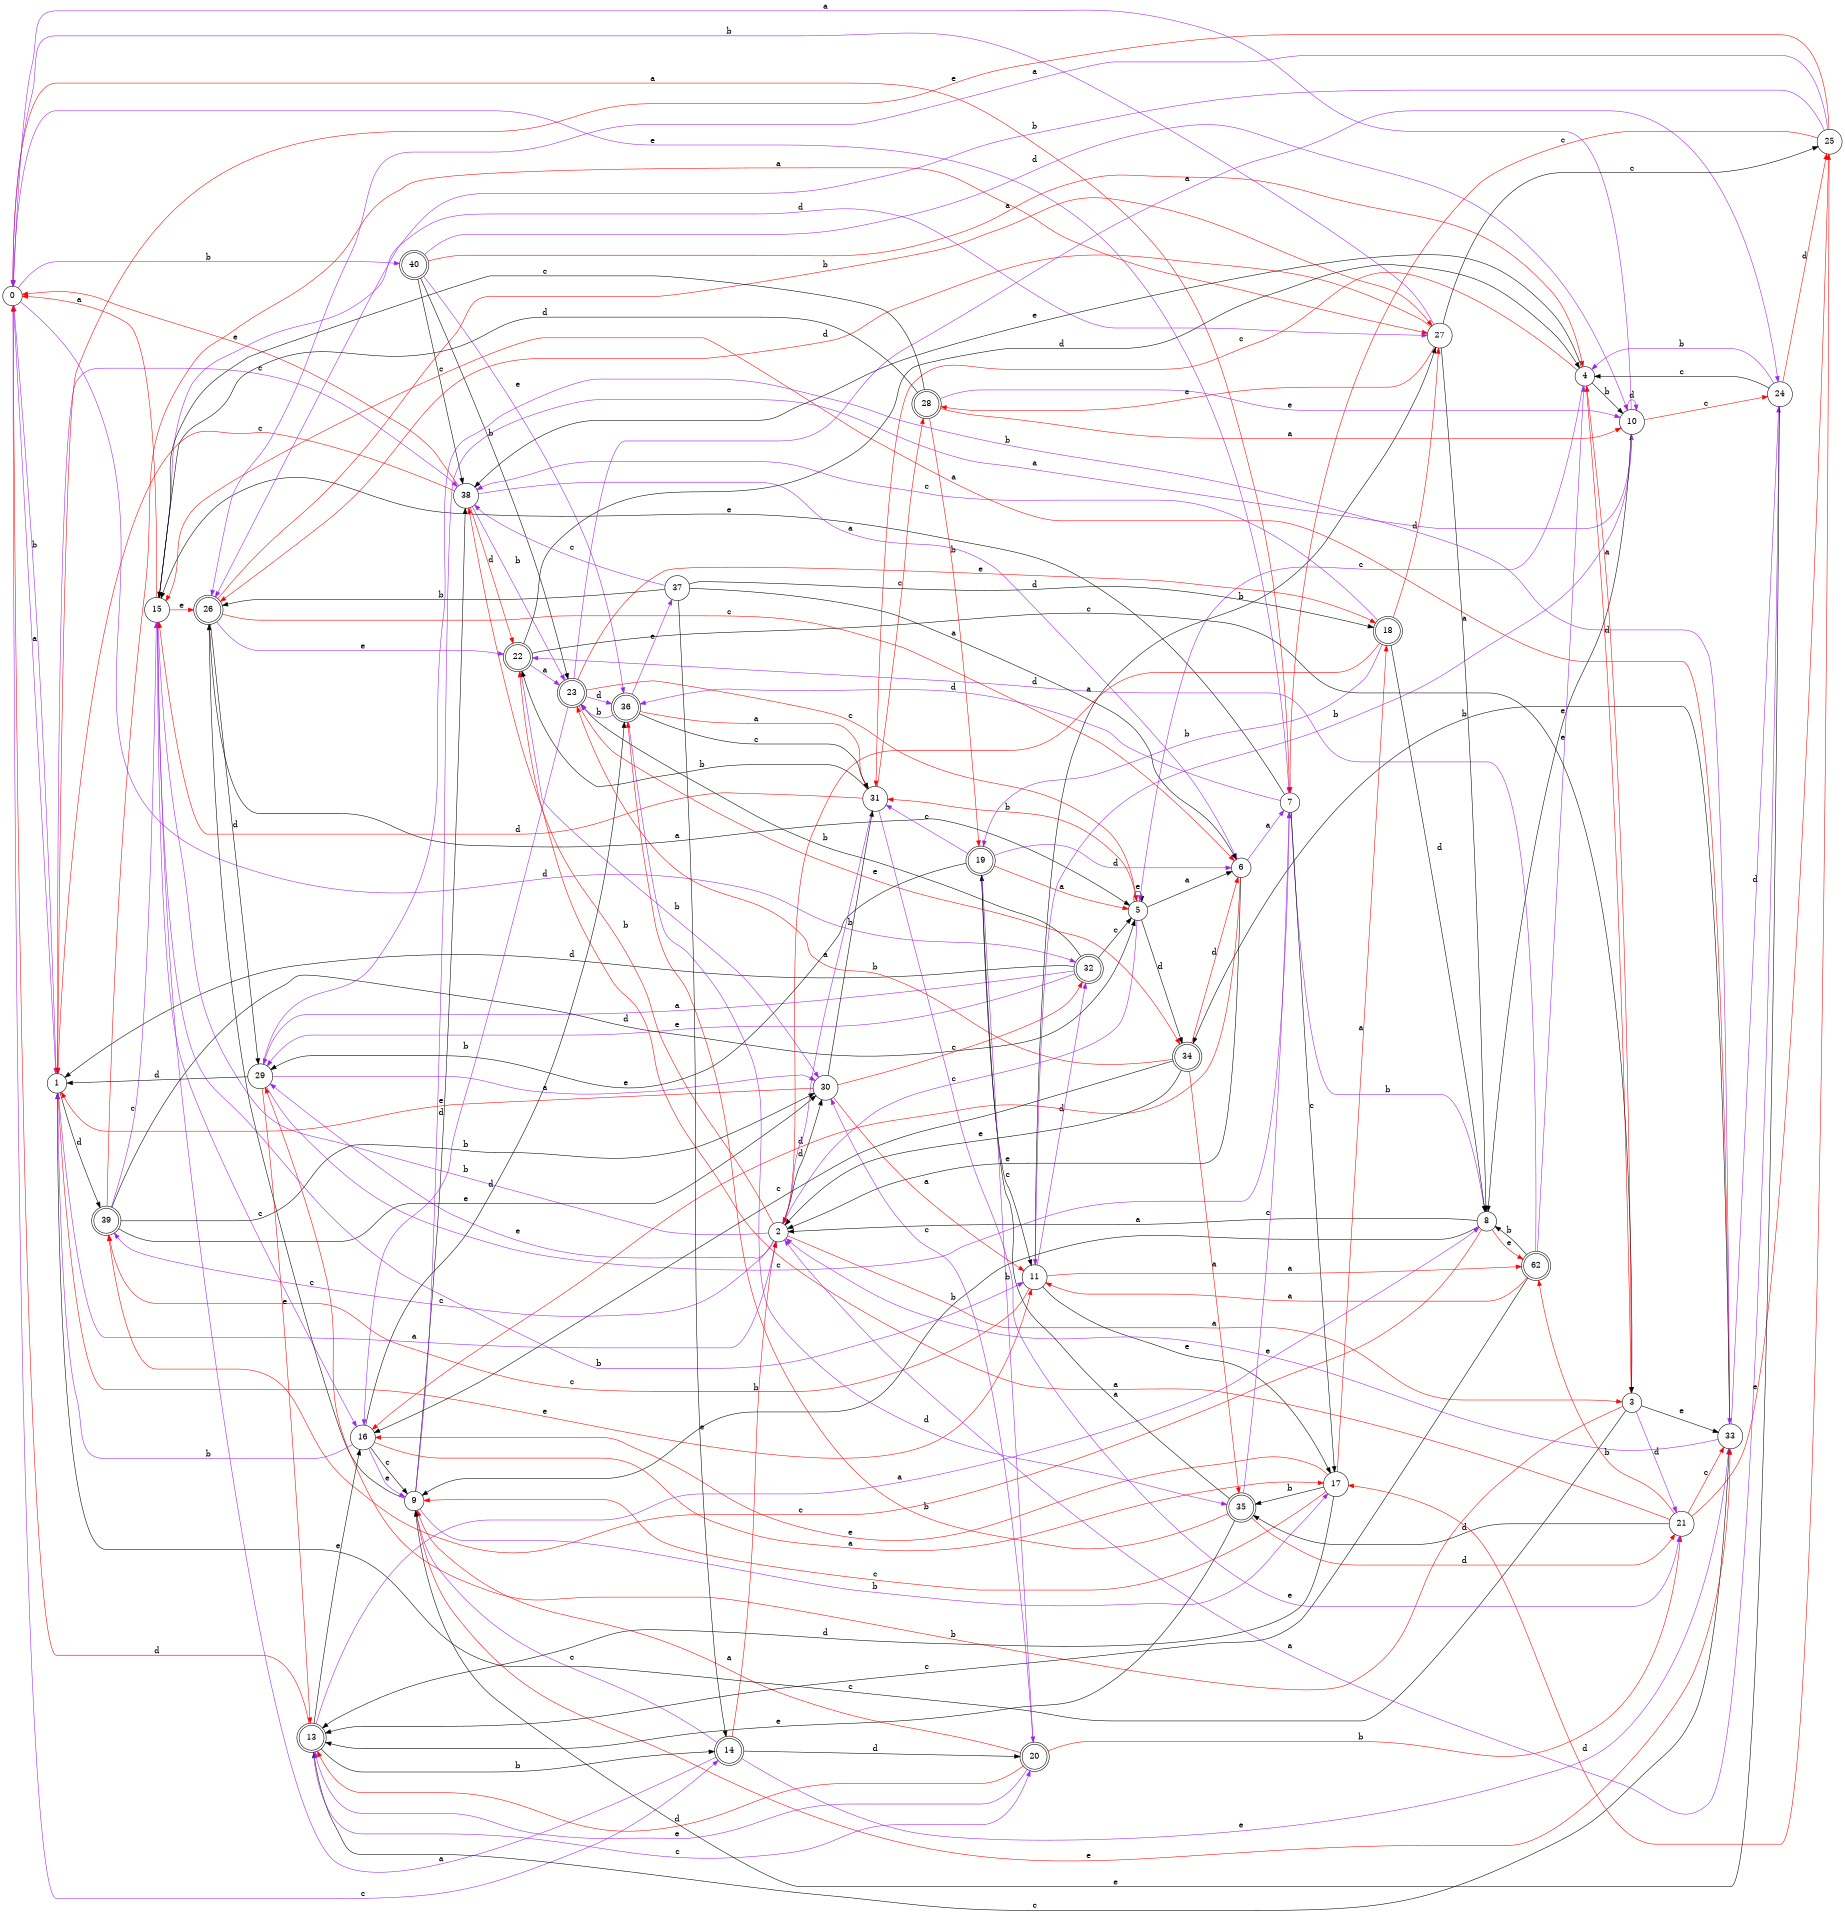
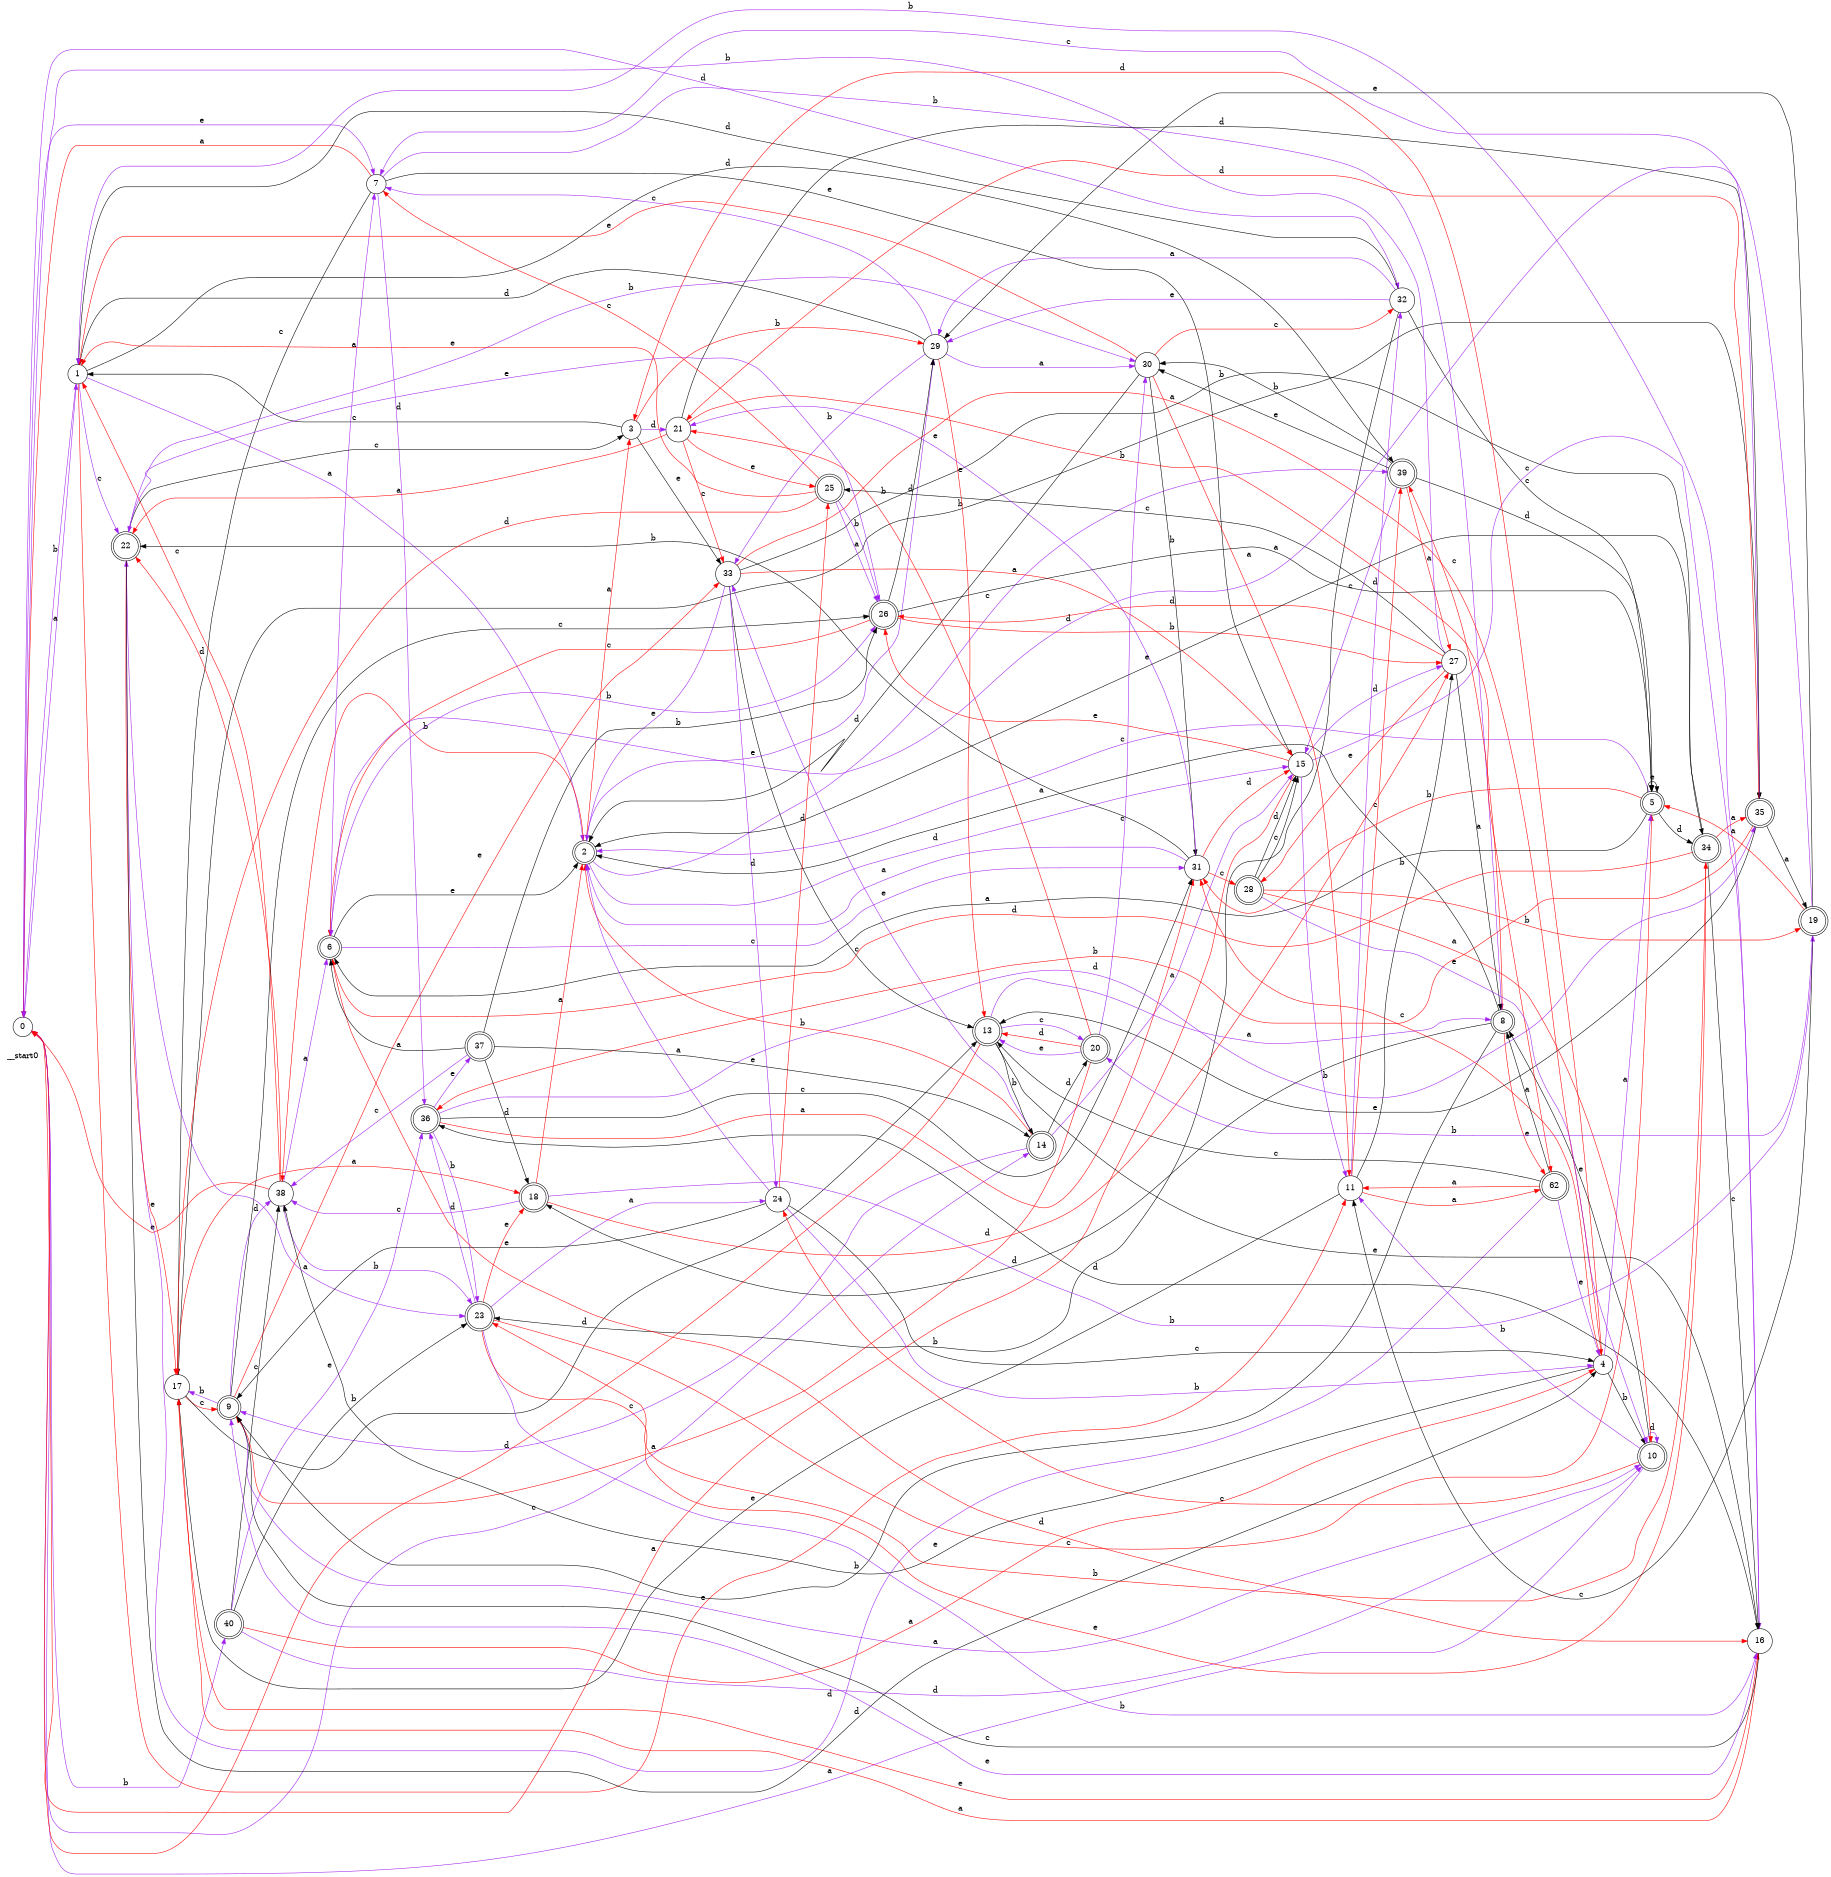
(1830, 142) -> (830, 489)
(98, 368) -> (91, 458)
(1632, 422) -> (1652, 1456)
(1361, 565) -> (1625, 1080)
(677, 588) -> (480, 1046)
none -> (540, 694)
(929, 831) -> (769, 945)
(1241, 868) -> (330, 948)
(1622, 891) -> (1412, 534)
(1138, 911) -> (1652, 803)
(1441, 925) -> (1043, 1256)
none -> (131, 967)
(1089, 969) -> (1402, 300)
(449, 1003) -> (238, 1297)
none -> (23, 1056)
(801, 1164) -> (879, 700)
(466, 1170) -> (936, 838)
(1487, 1221) -> (1503, 1021)
(1509, 1231) -> (1527, 1090)
(778, 1232) -> (585, 853)
(414, 1501) -> (229, 1408)
